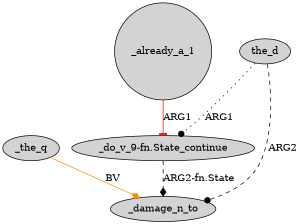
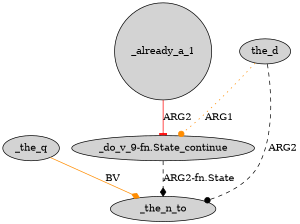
(221, 99) -> (221, 99)
(177, 118) -> (177, 118)
(163, 209) -> (163, 209)
